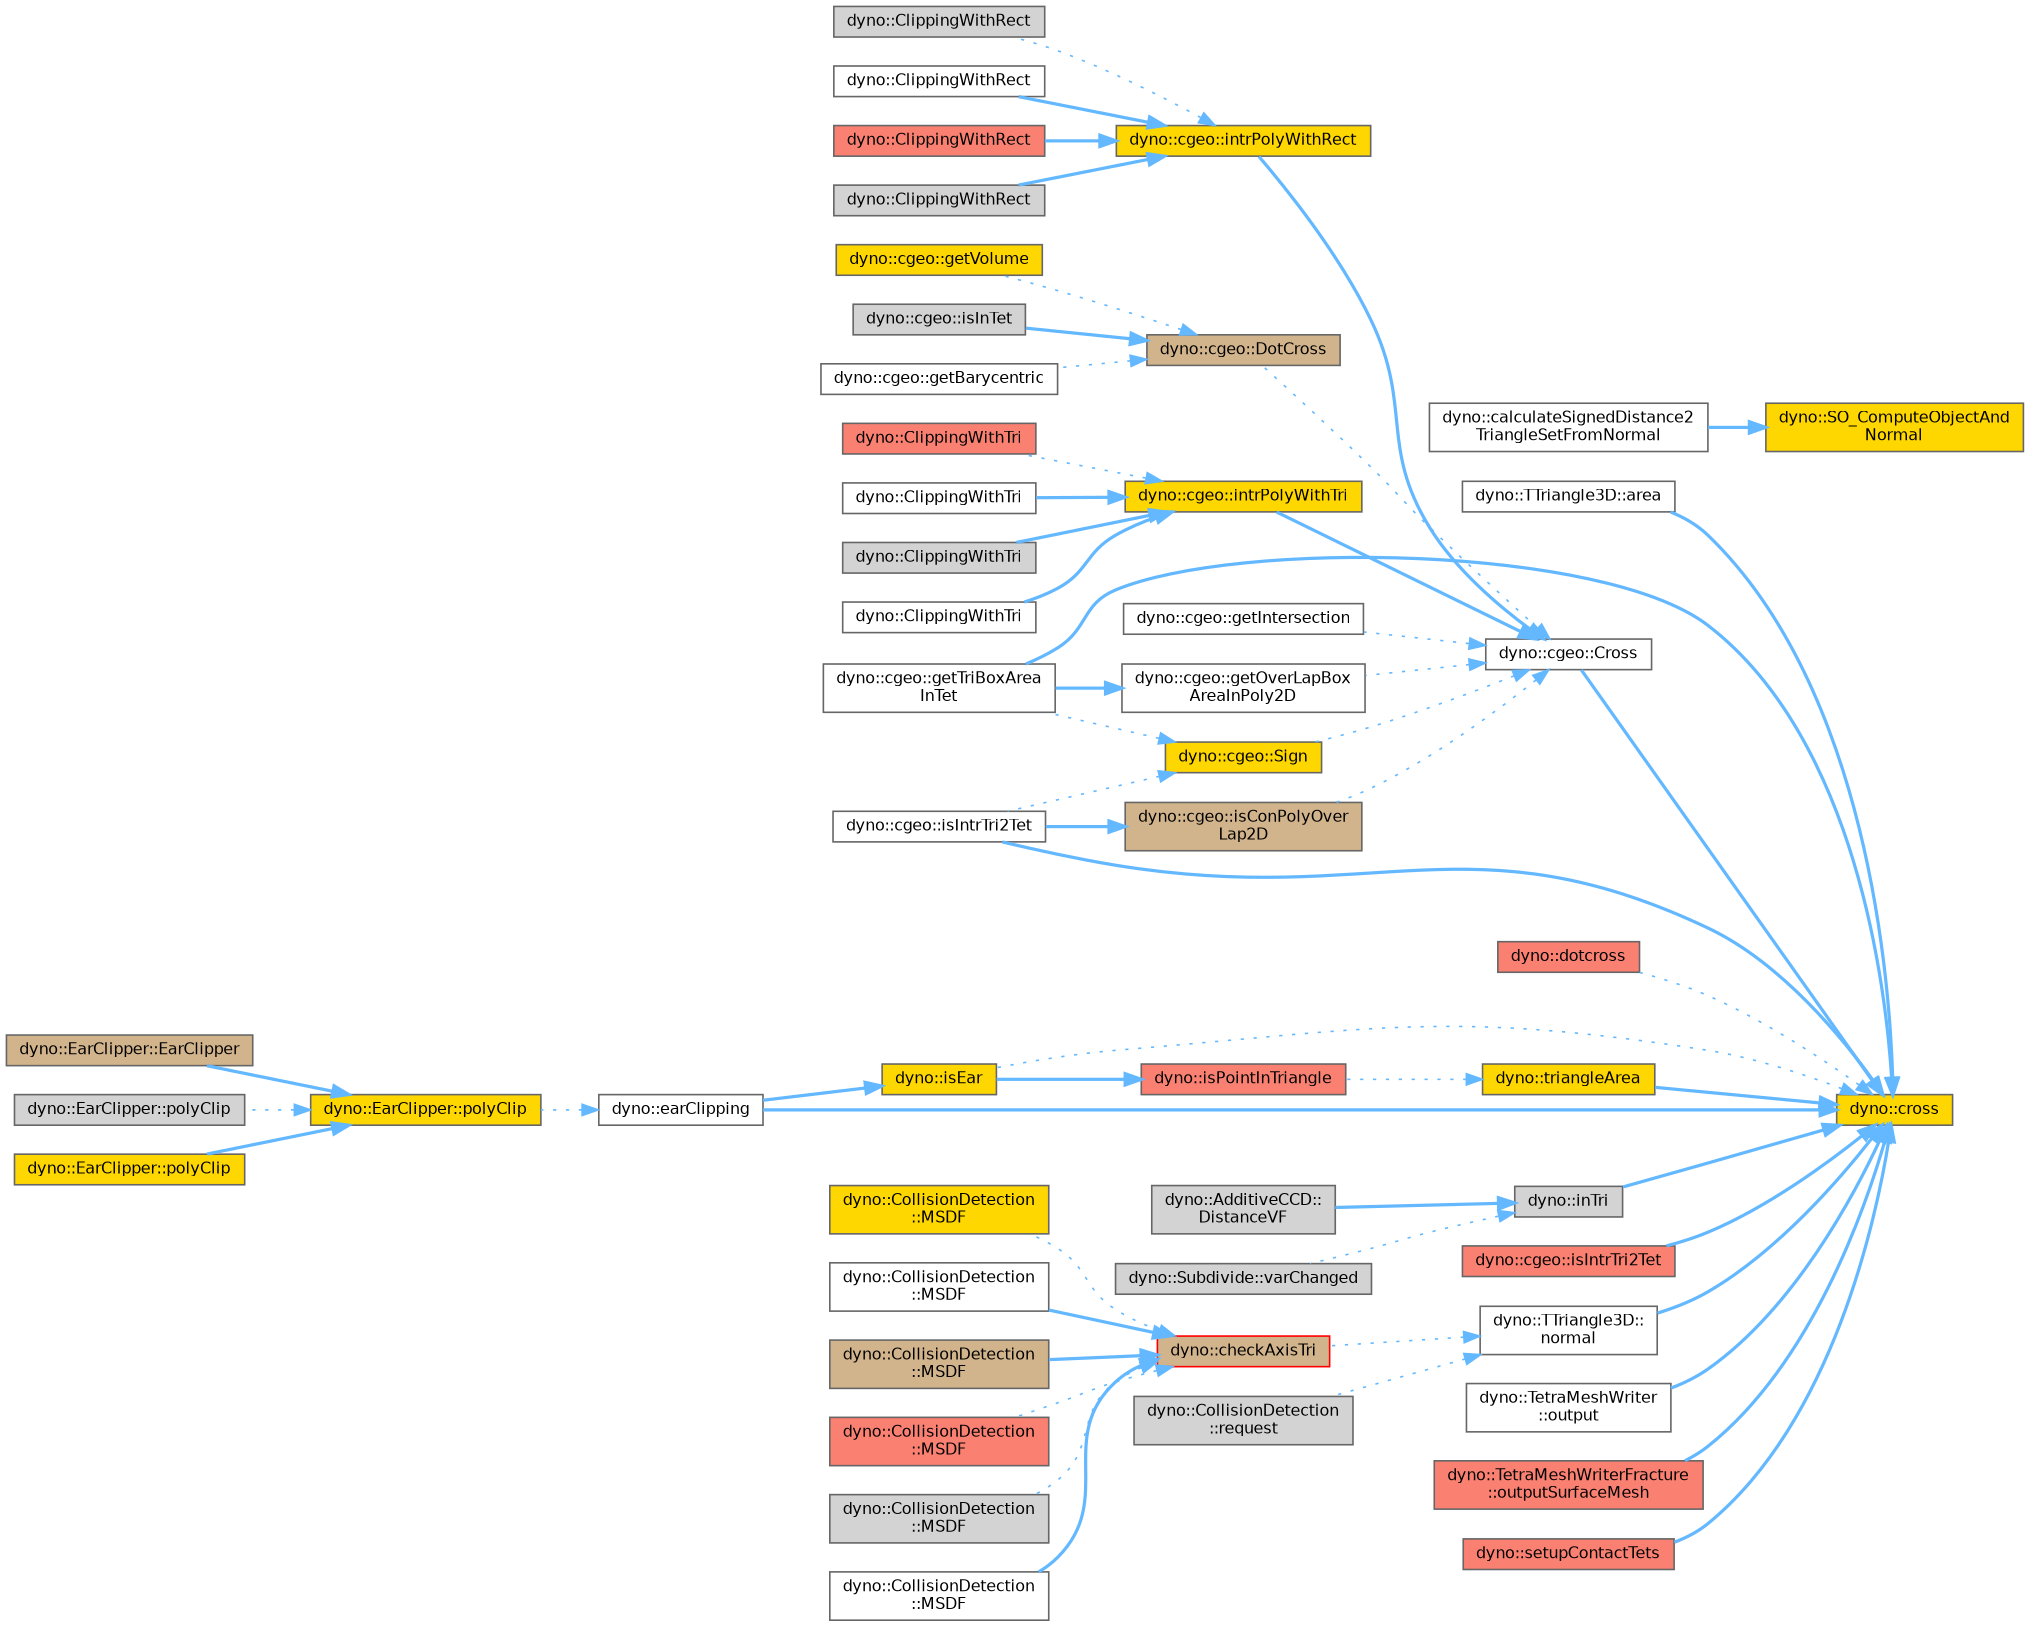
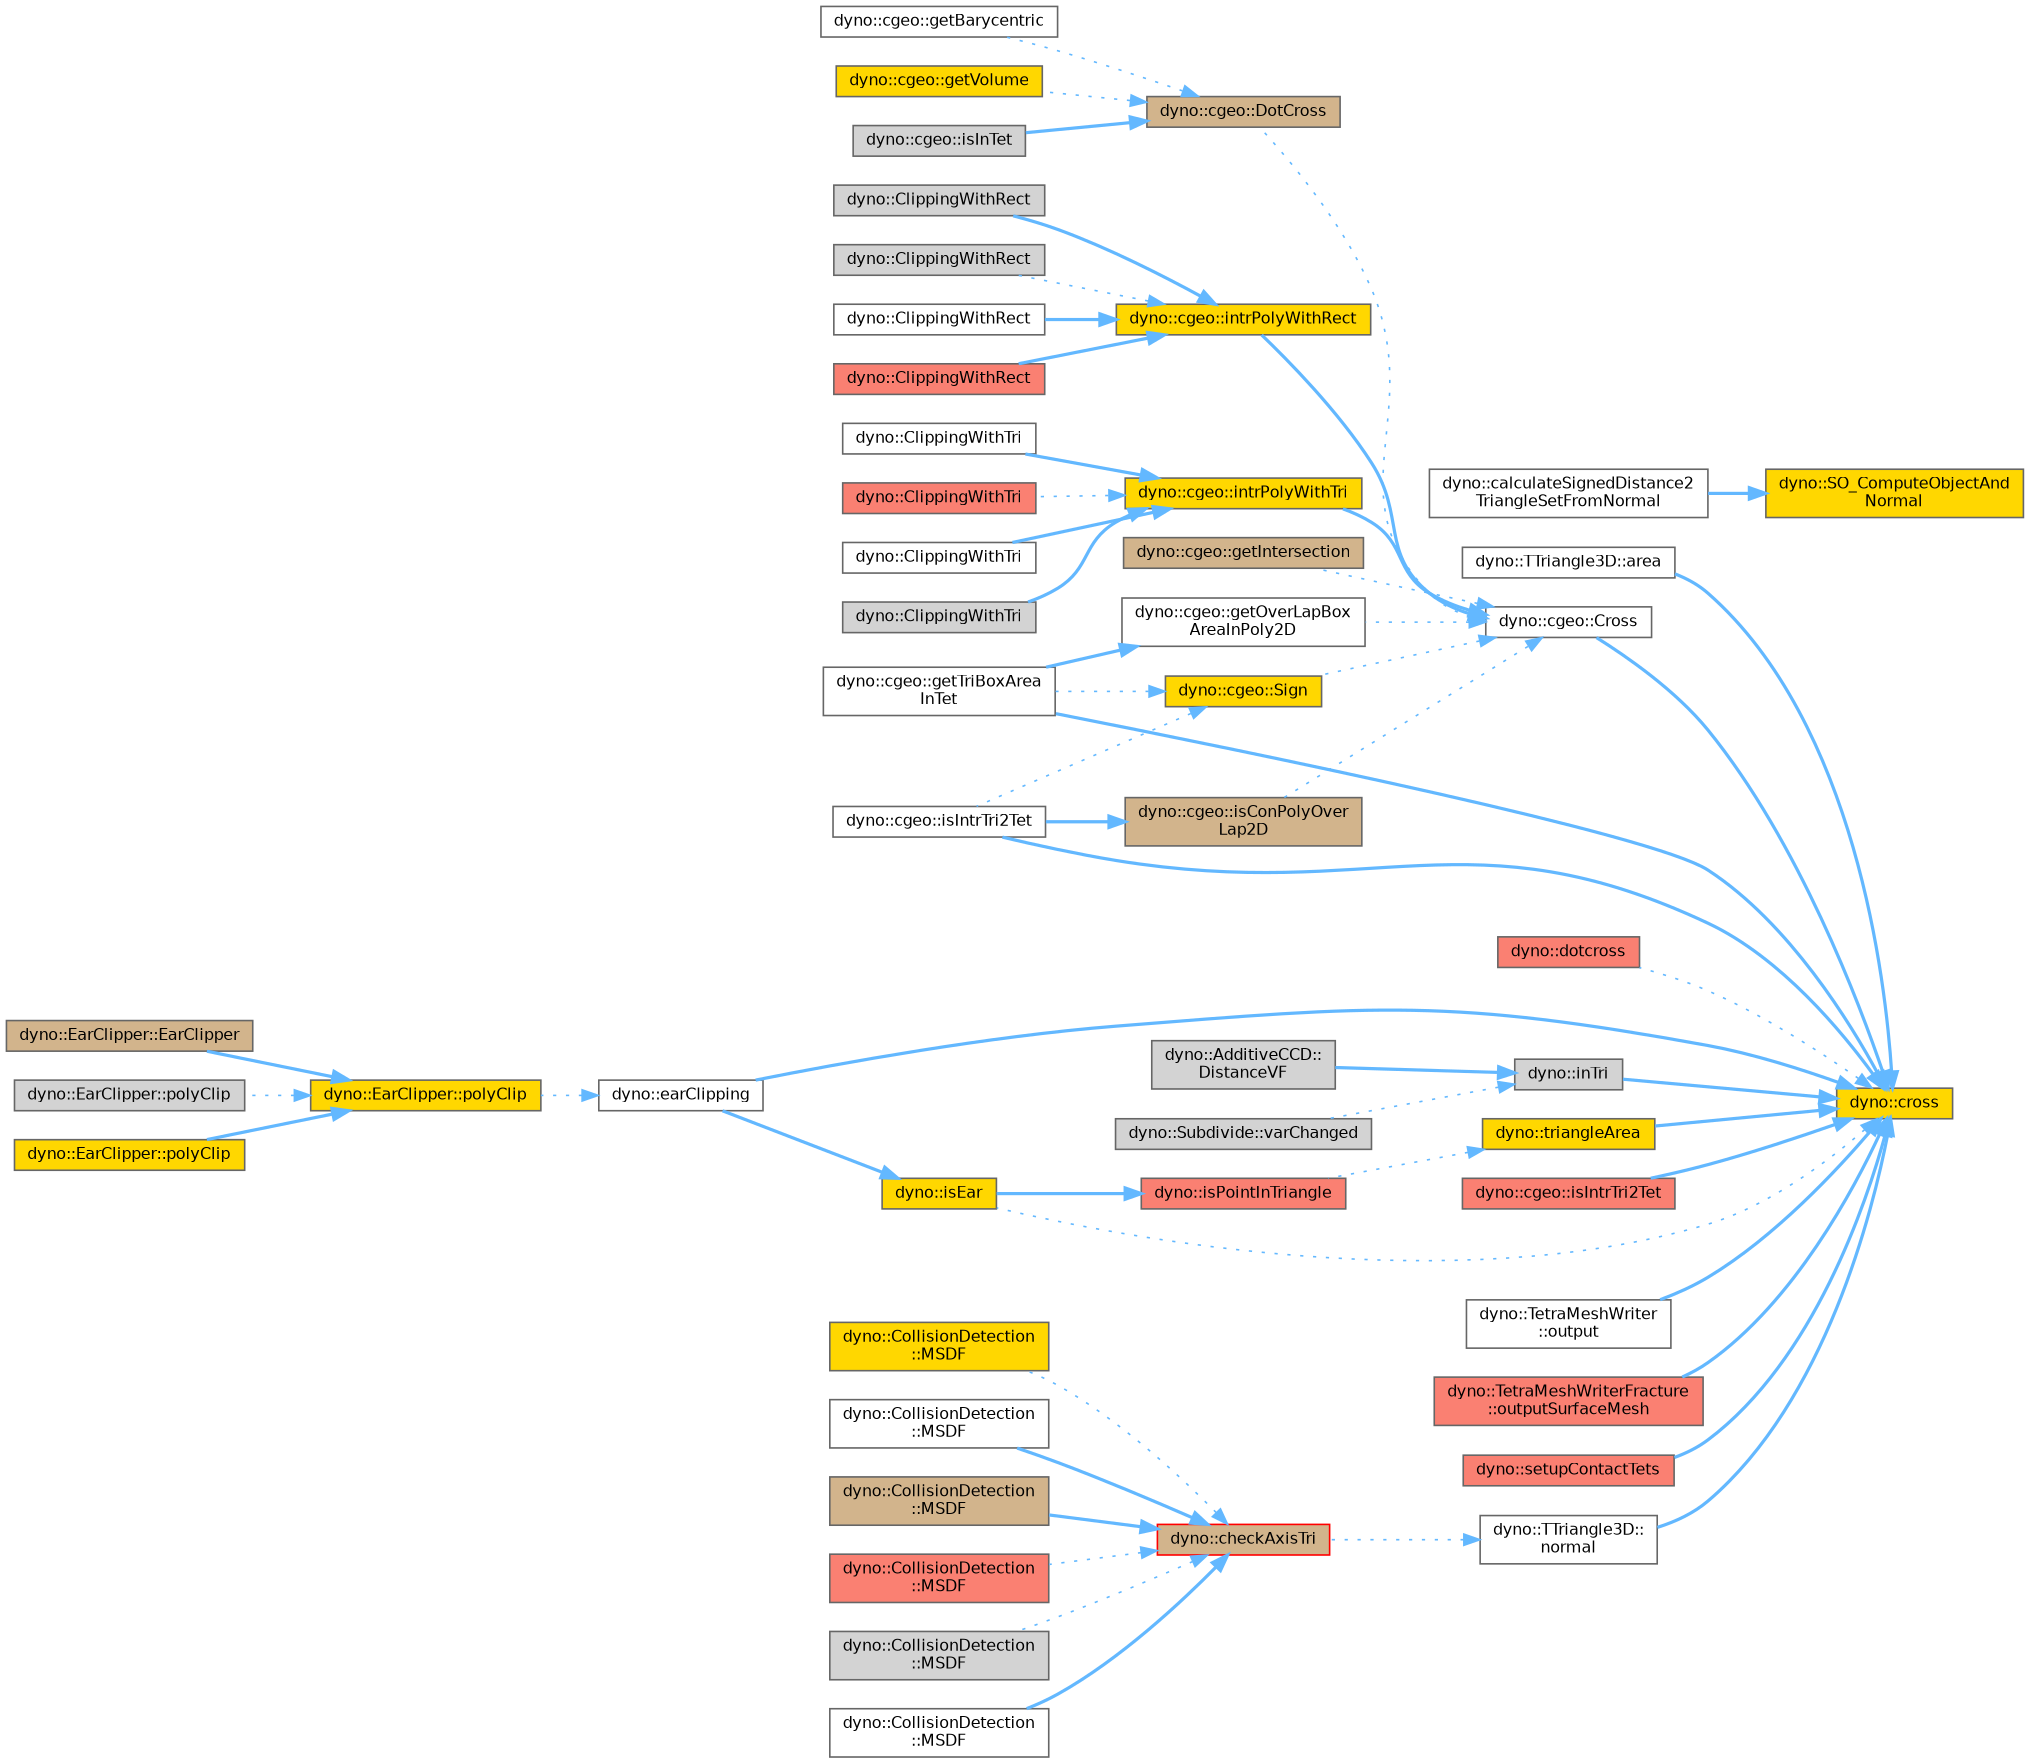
(1244, 619) -> (1244, 553)
(1244, 1421) -> none
